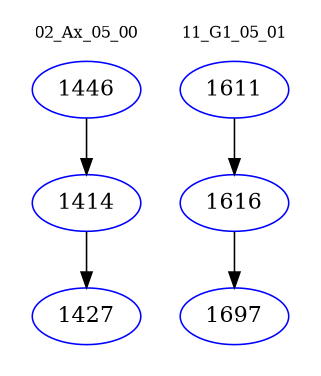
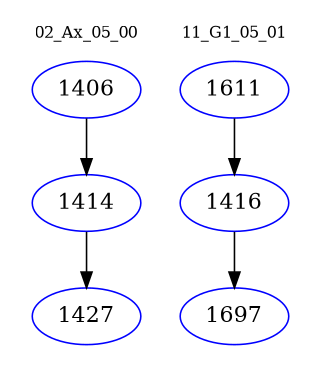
(87, 90) -> (87, 90)
(234, 203) -> (234, 203)
